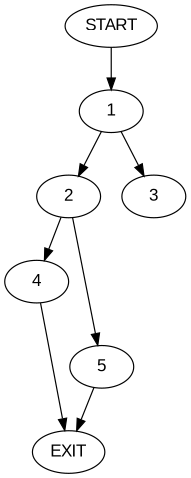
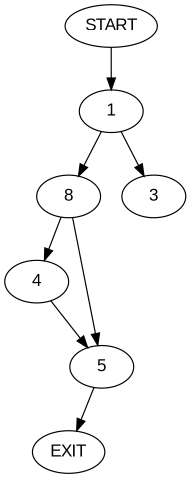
(69, 196) -> (69, 196)
(52, 361) -> (66, 320)
